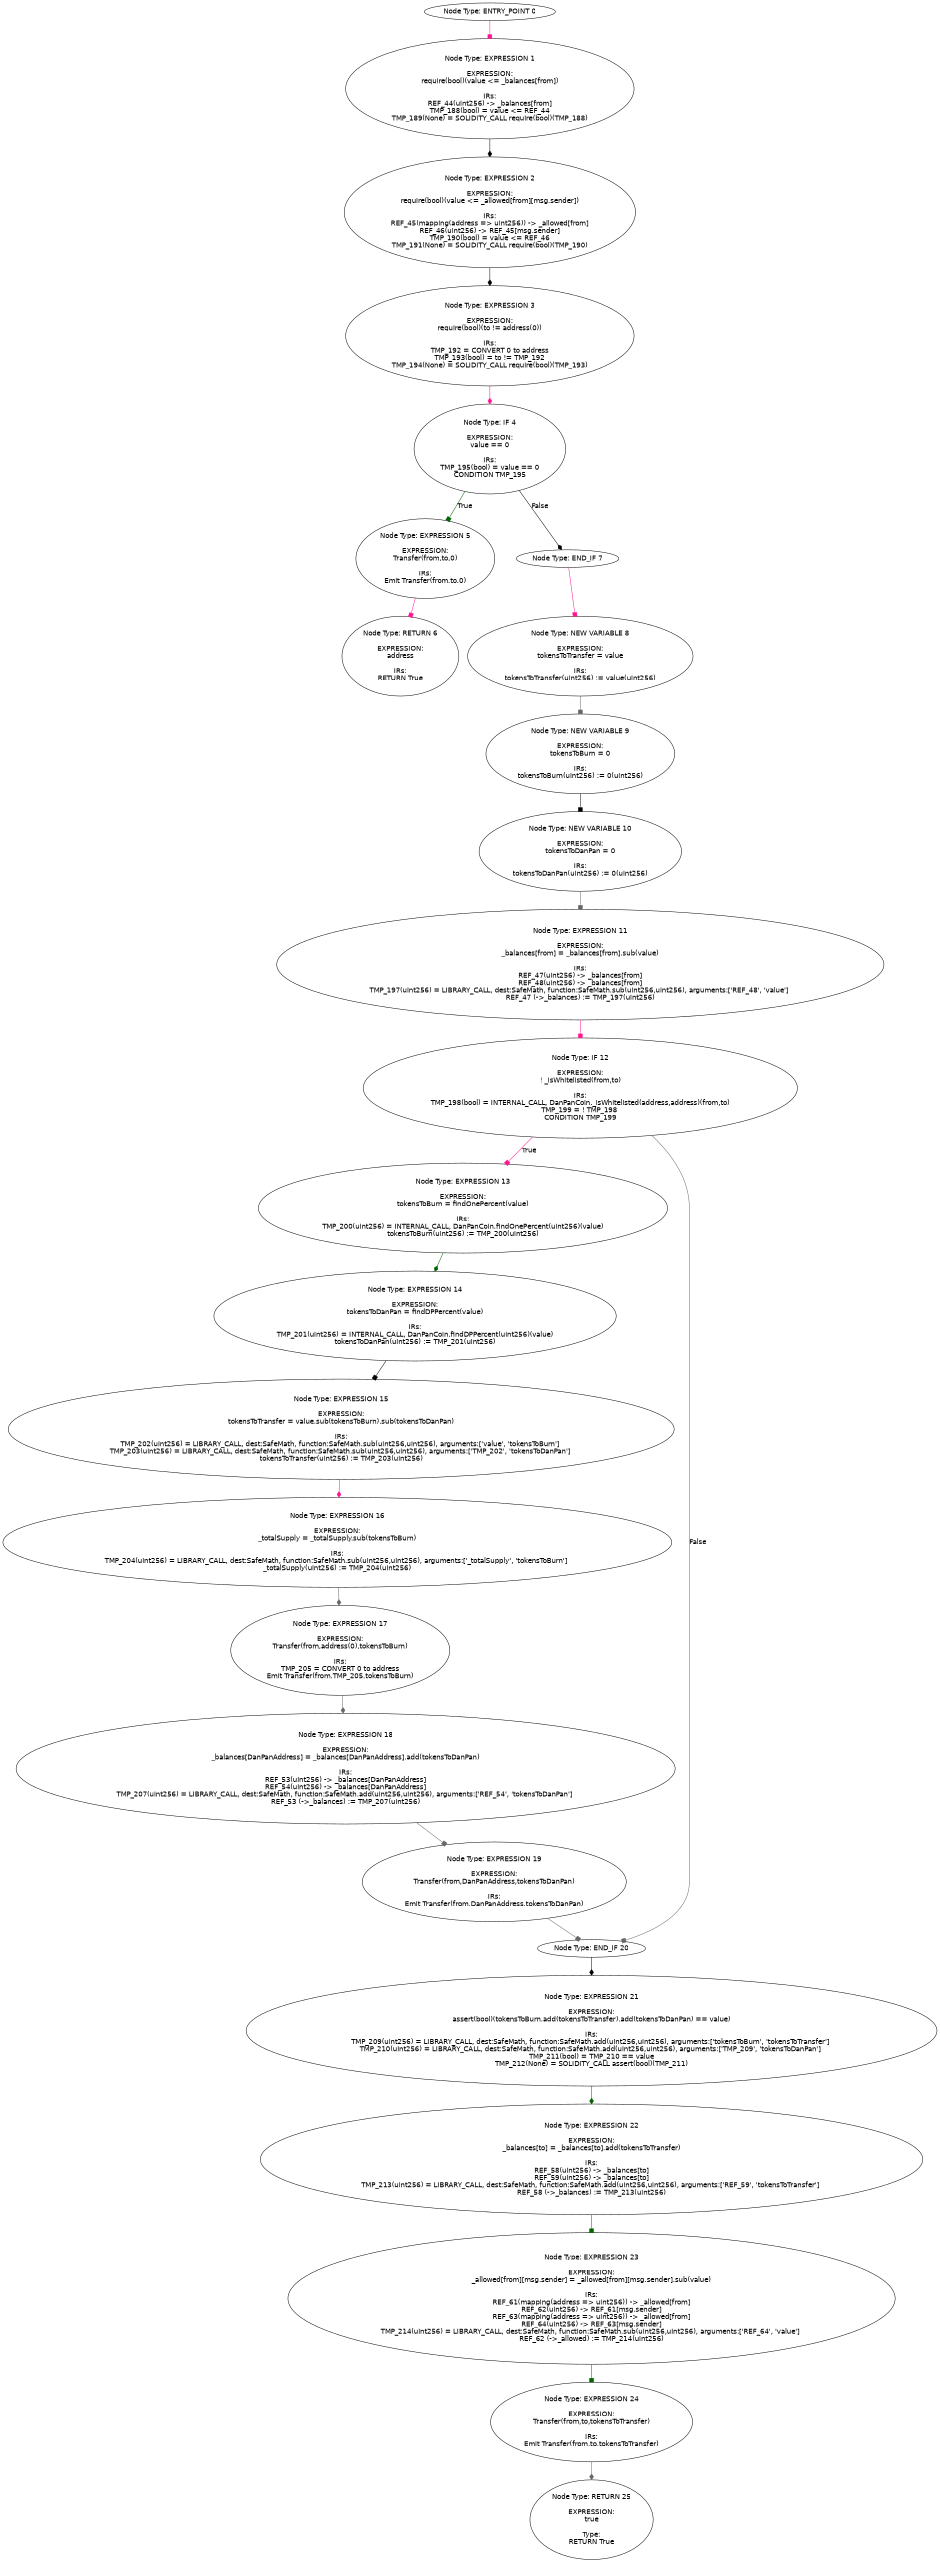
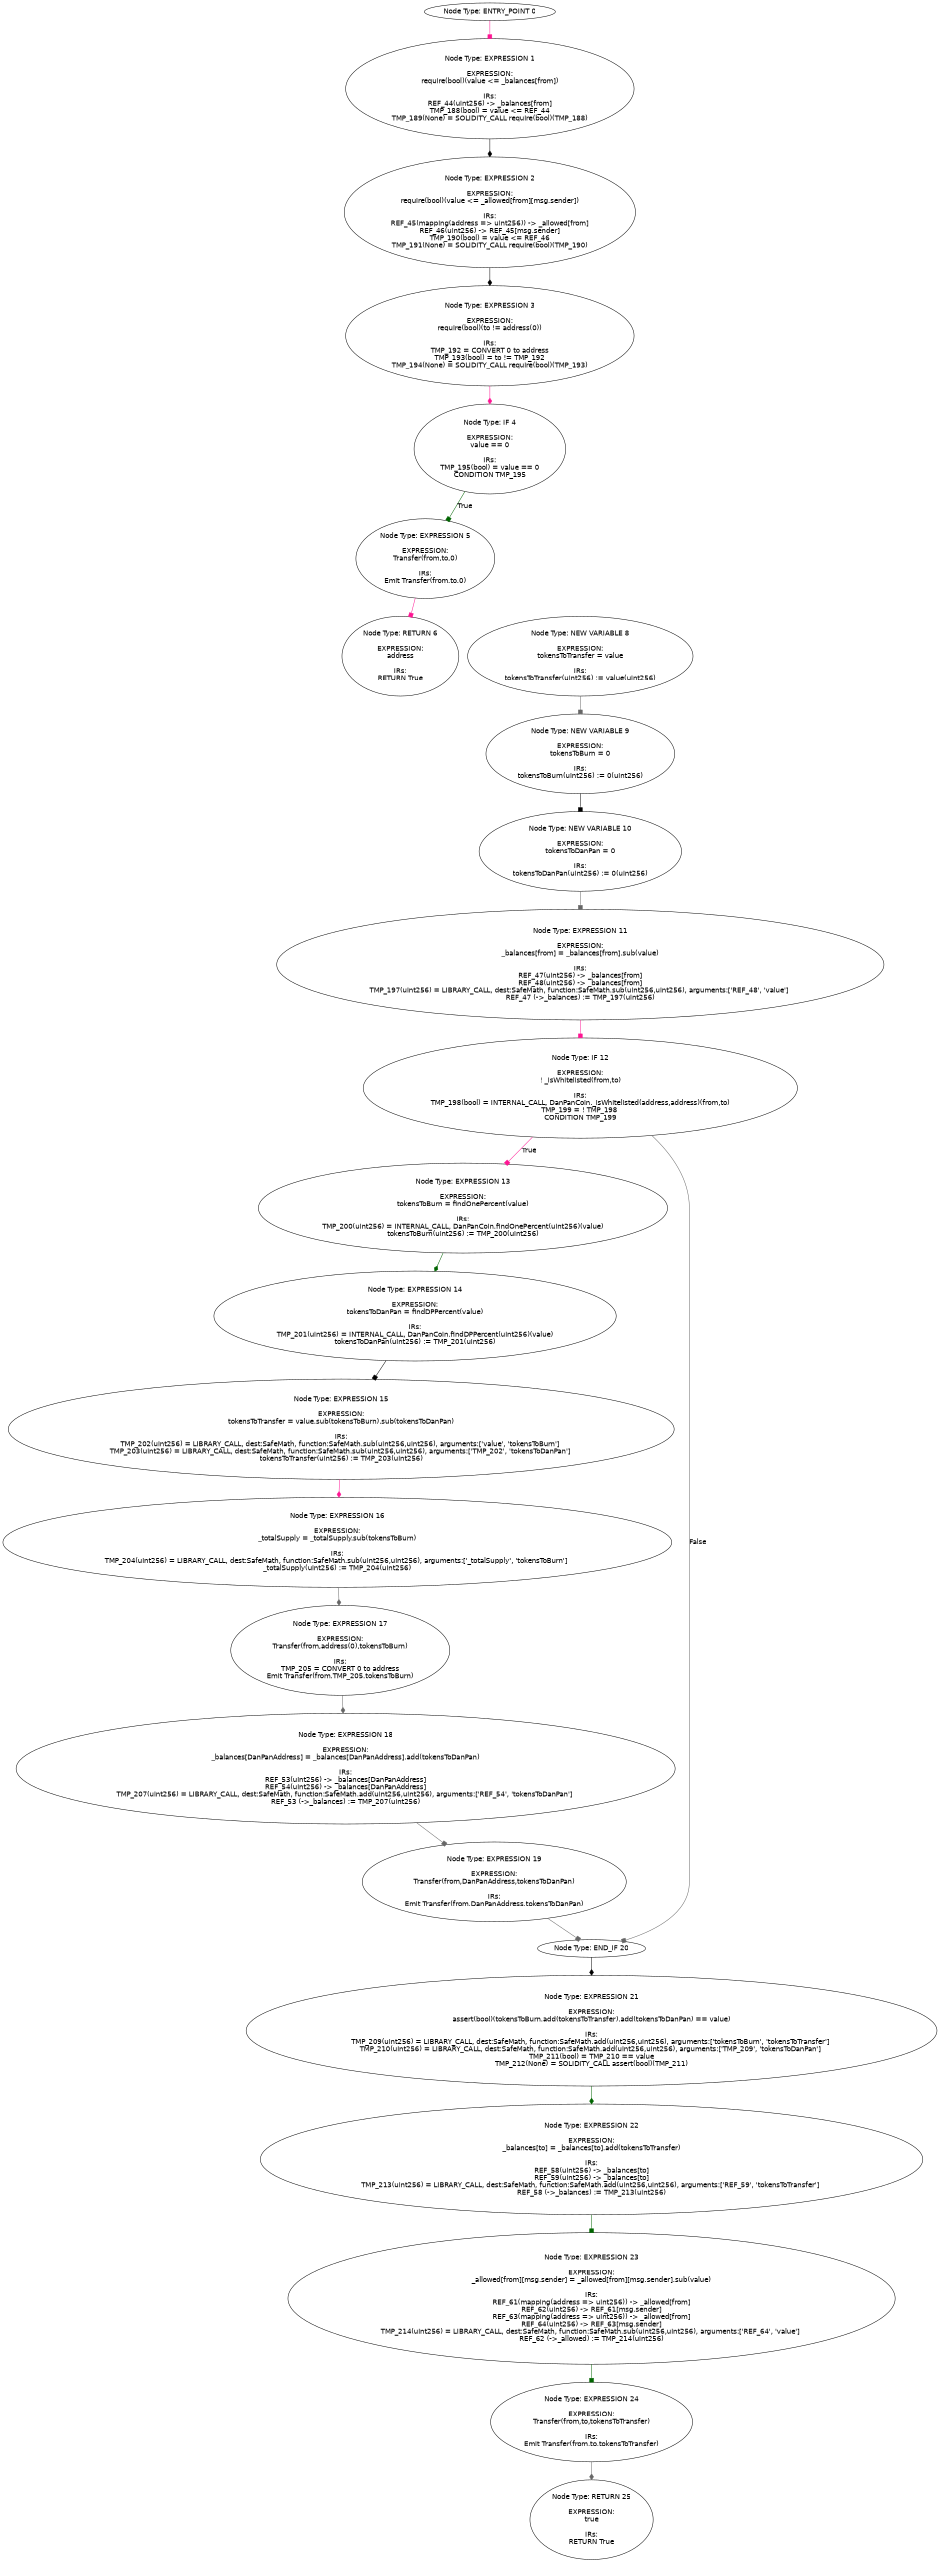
(568, 559) -> none
(592, 2520) -> (592, 2520)
